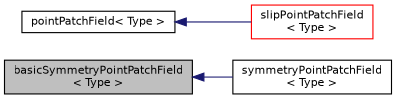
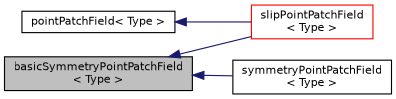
none -> (216, 45)
